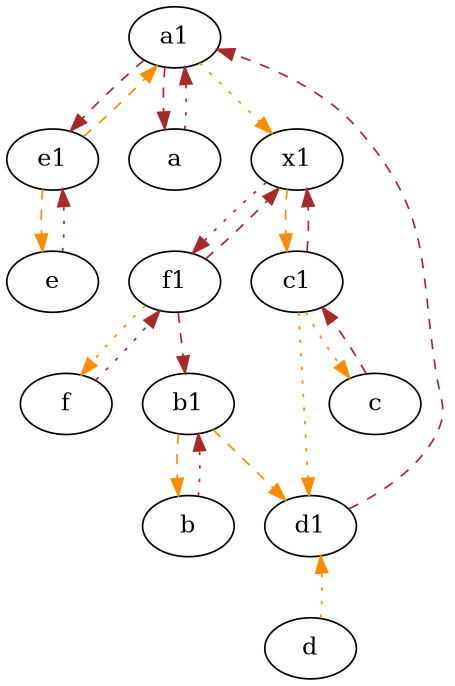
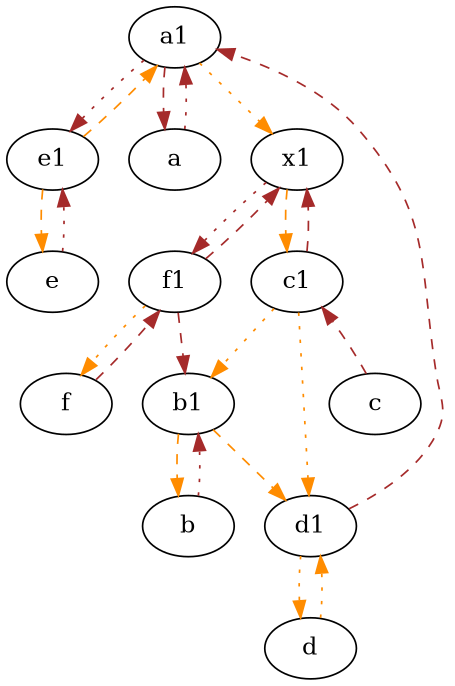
(113, 89) -> (113, 89)
(322, 338) -> (248, 337)
(123, 353) -> (123, 353)
none -> (299, 578)
